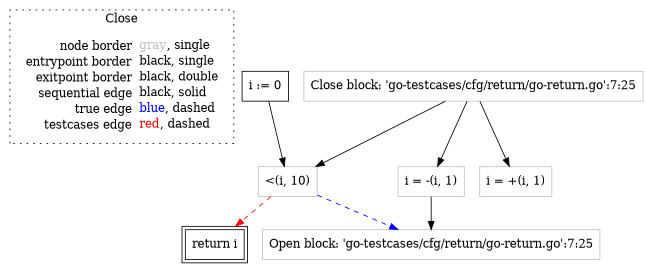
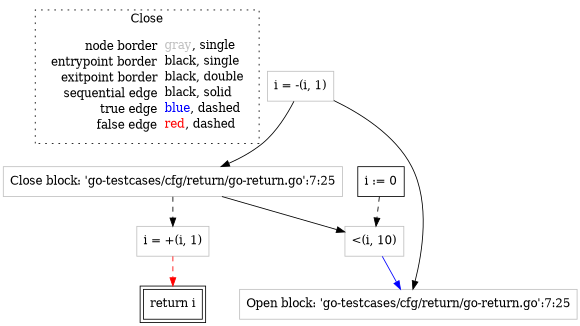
(90, 125) -> (129, 125)
(276, 130) -> (378, 207)
(454, 130) -> (268, 139)
(493, 130) -> (173, 207)
(256, 209) -> (173, 267)
(354, 211) -> (389, 269)
